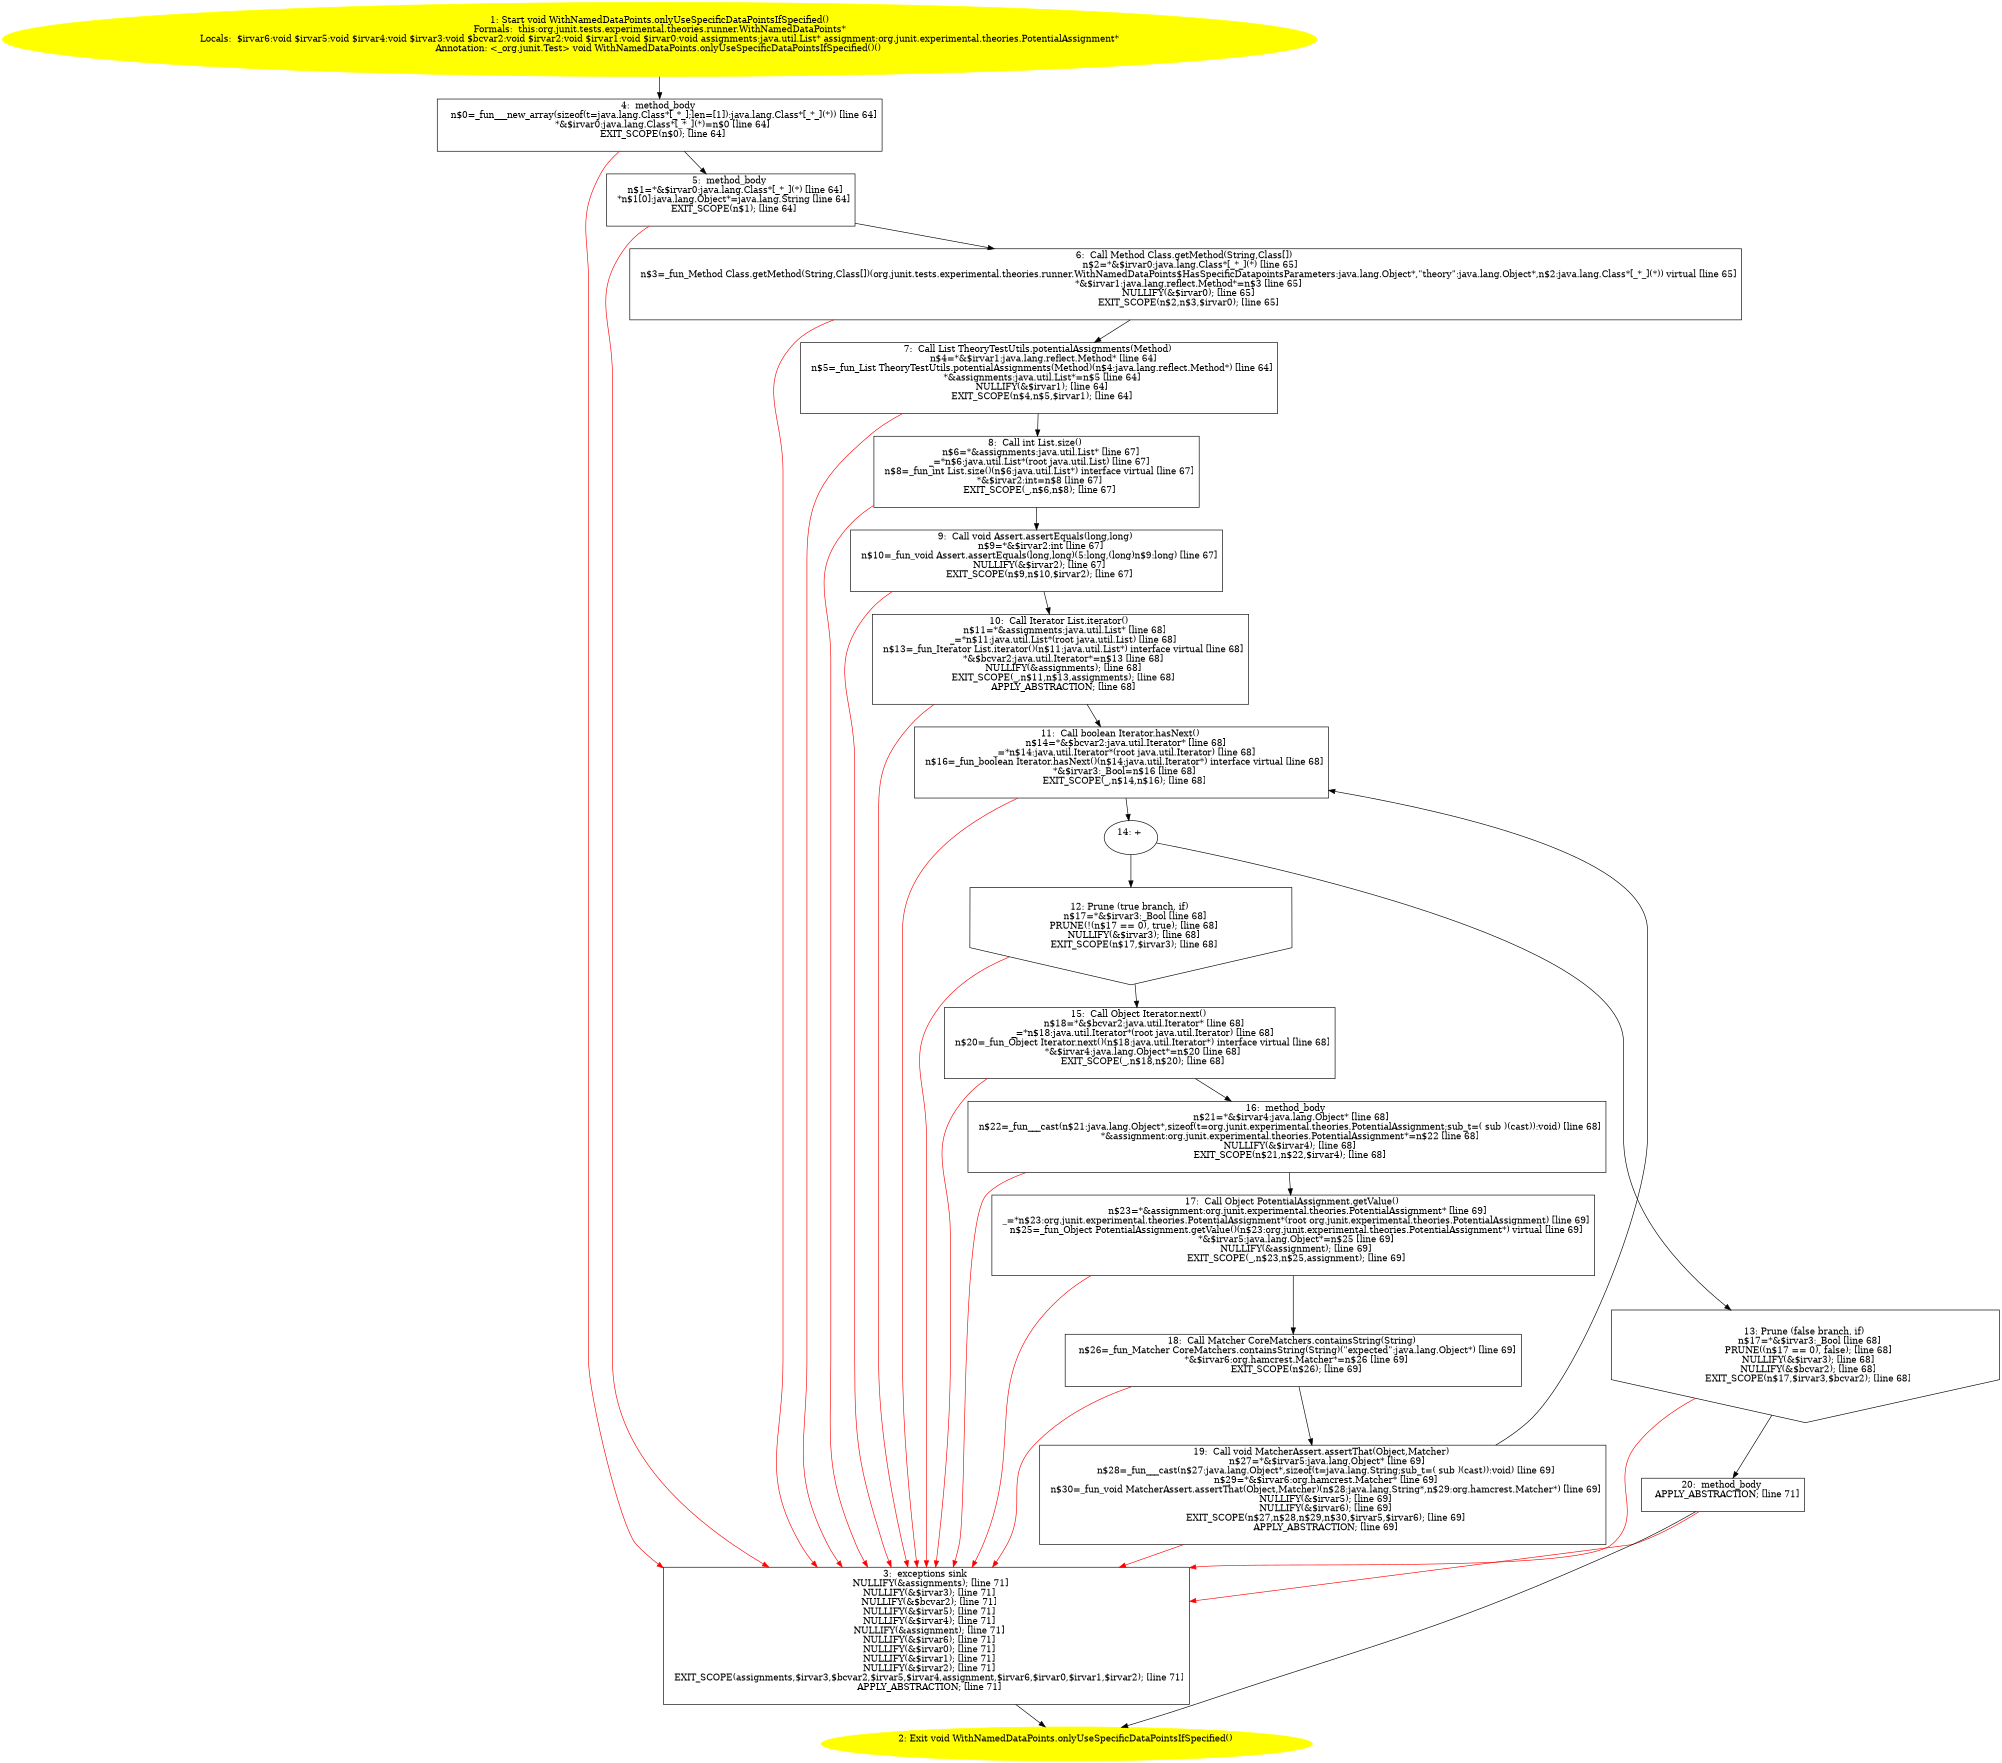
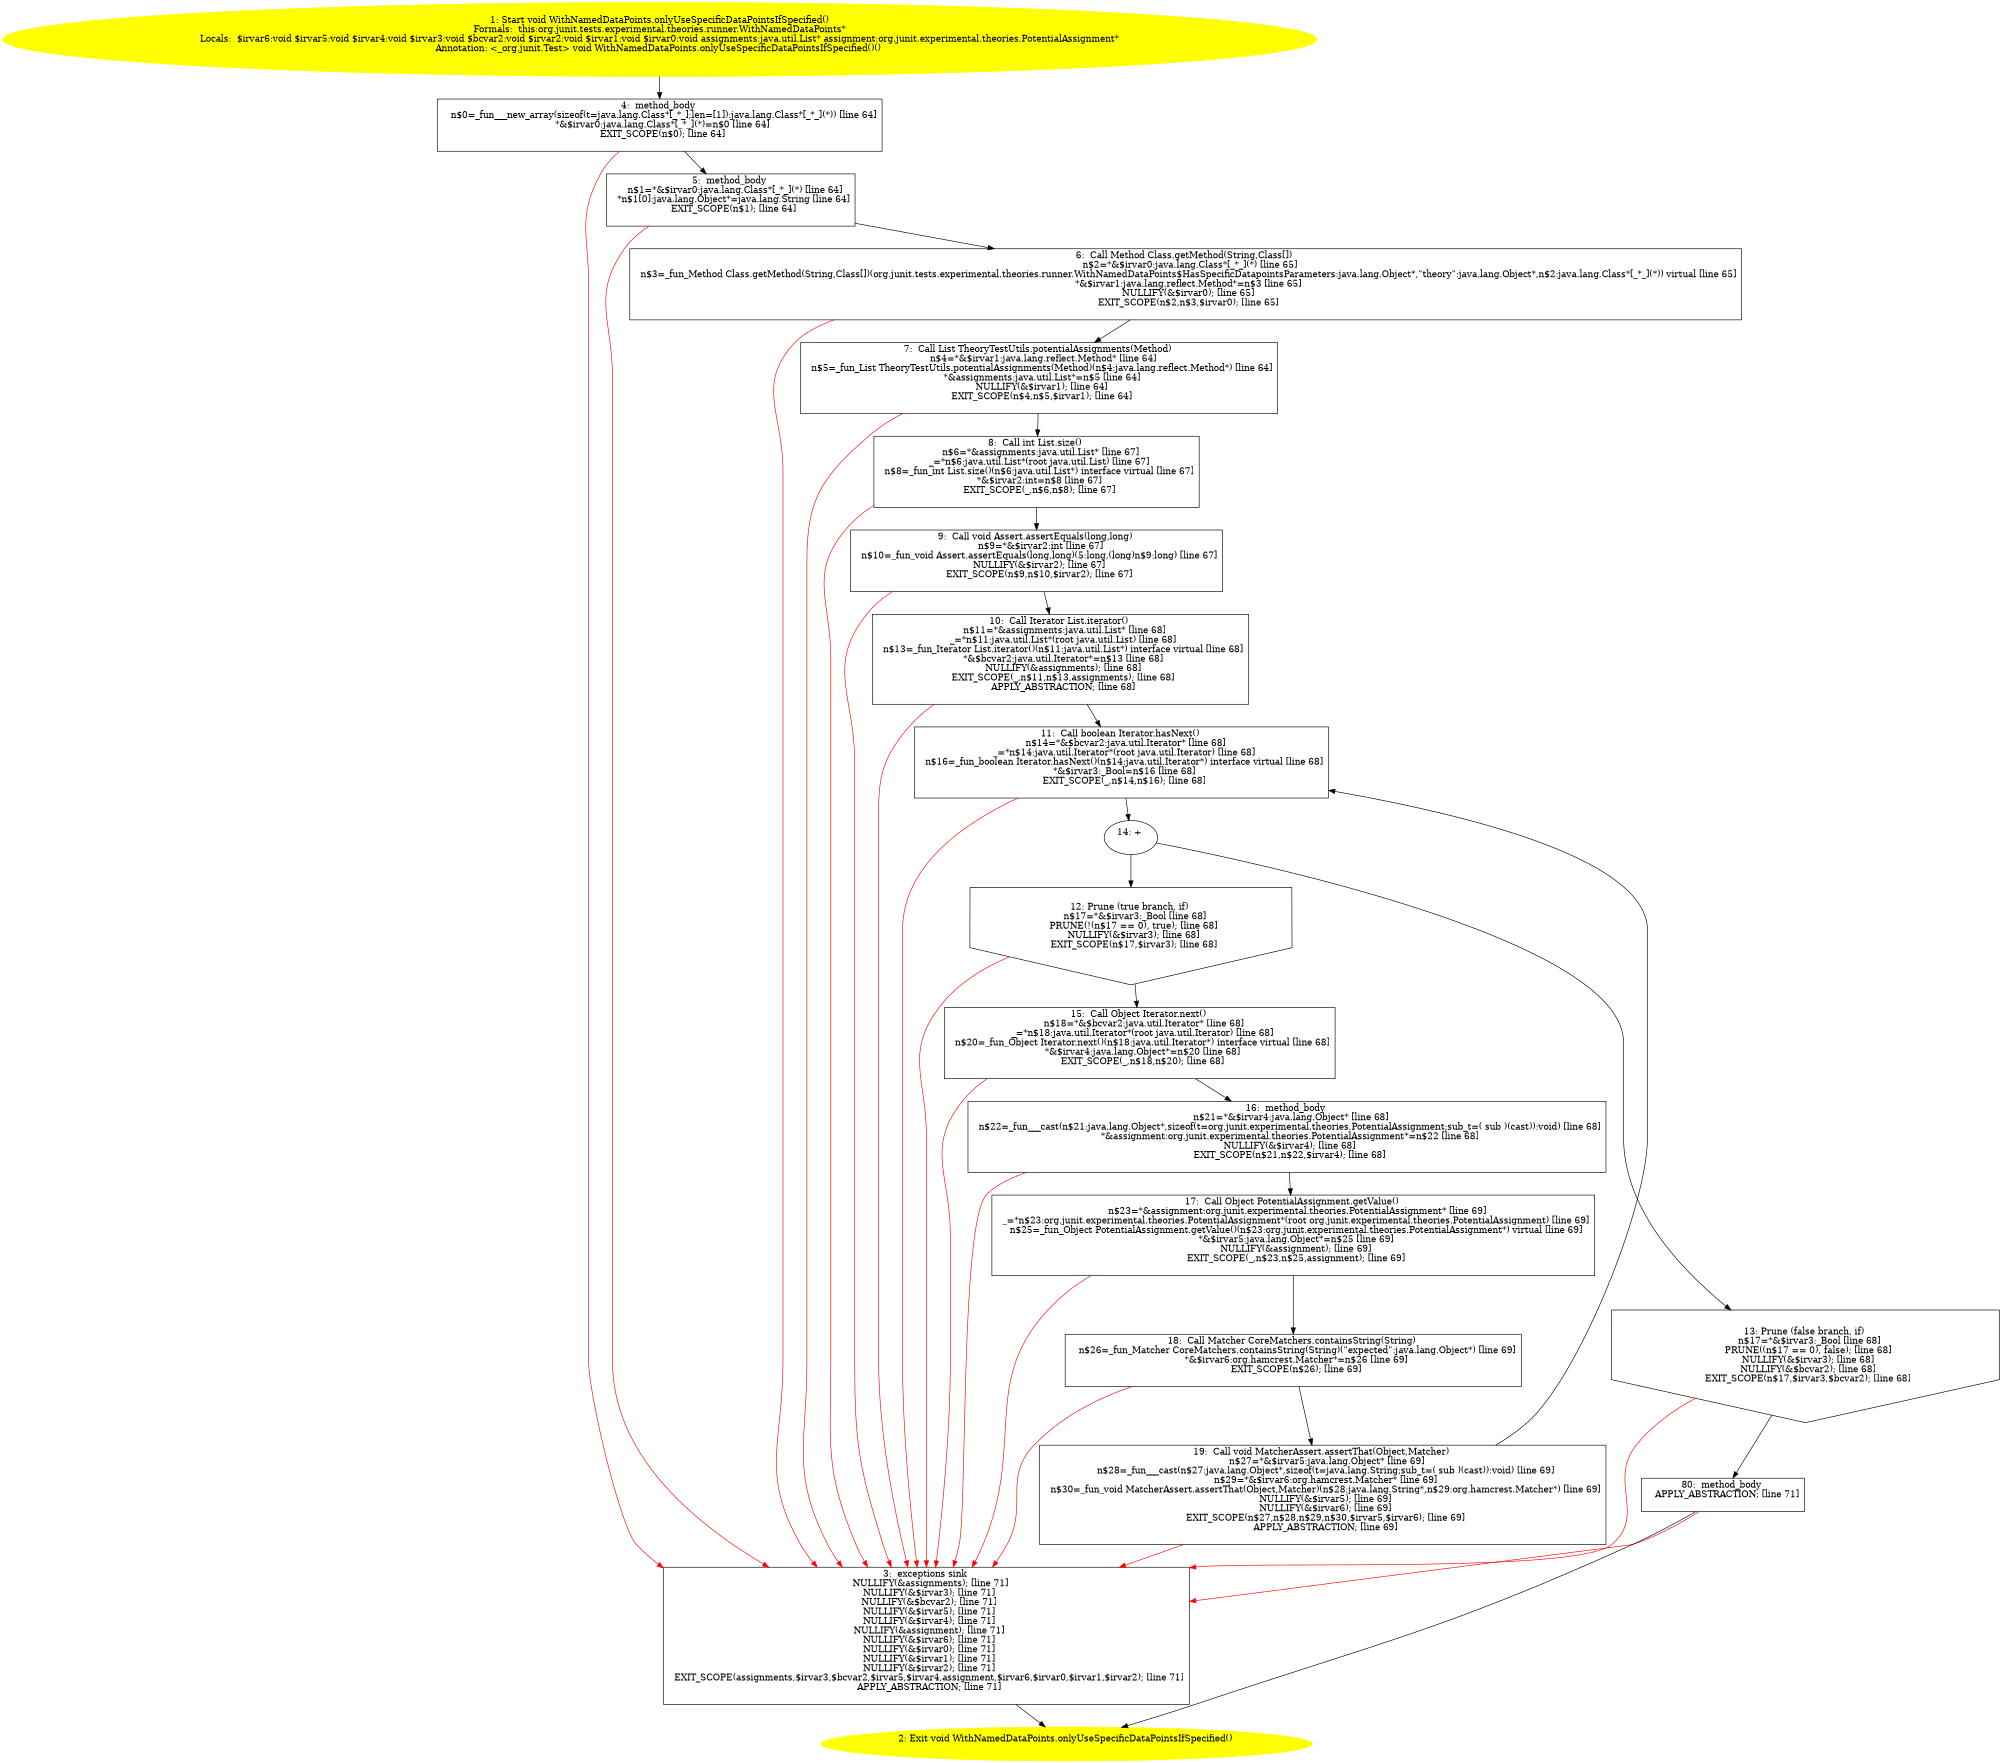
(1723, 1495) -> (1723, 1495)
